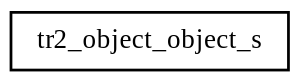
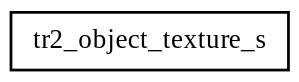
(150, 41) -> (150, 41)
